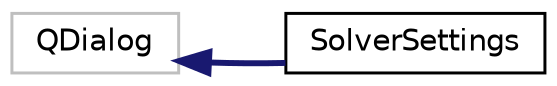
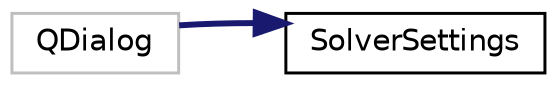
(247, 63) -> (217, 24)
